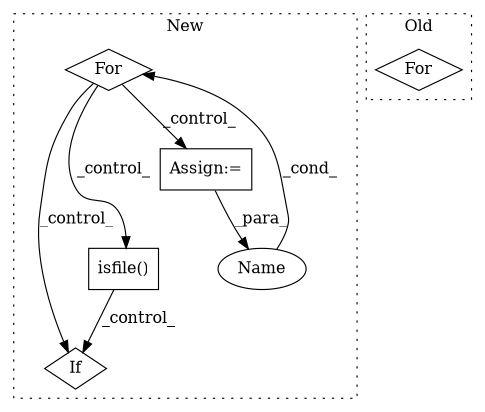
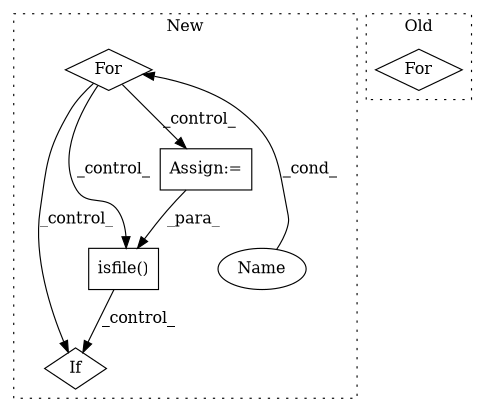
(228, 215) -> (164, 214)
